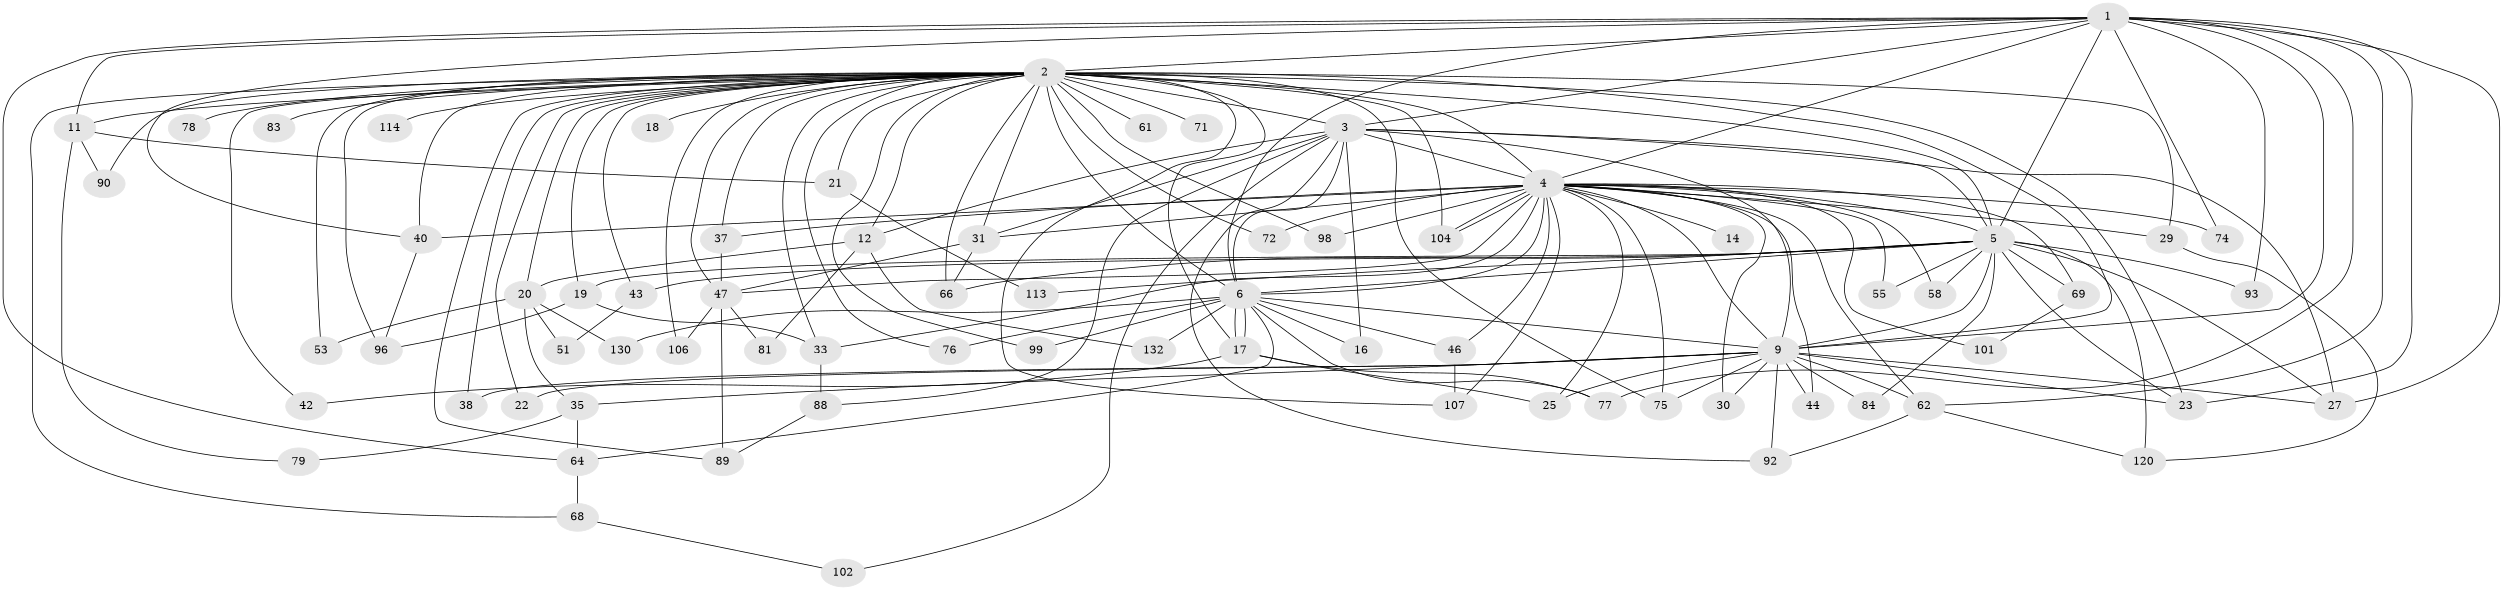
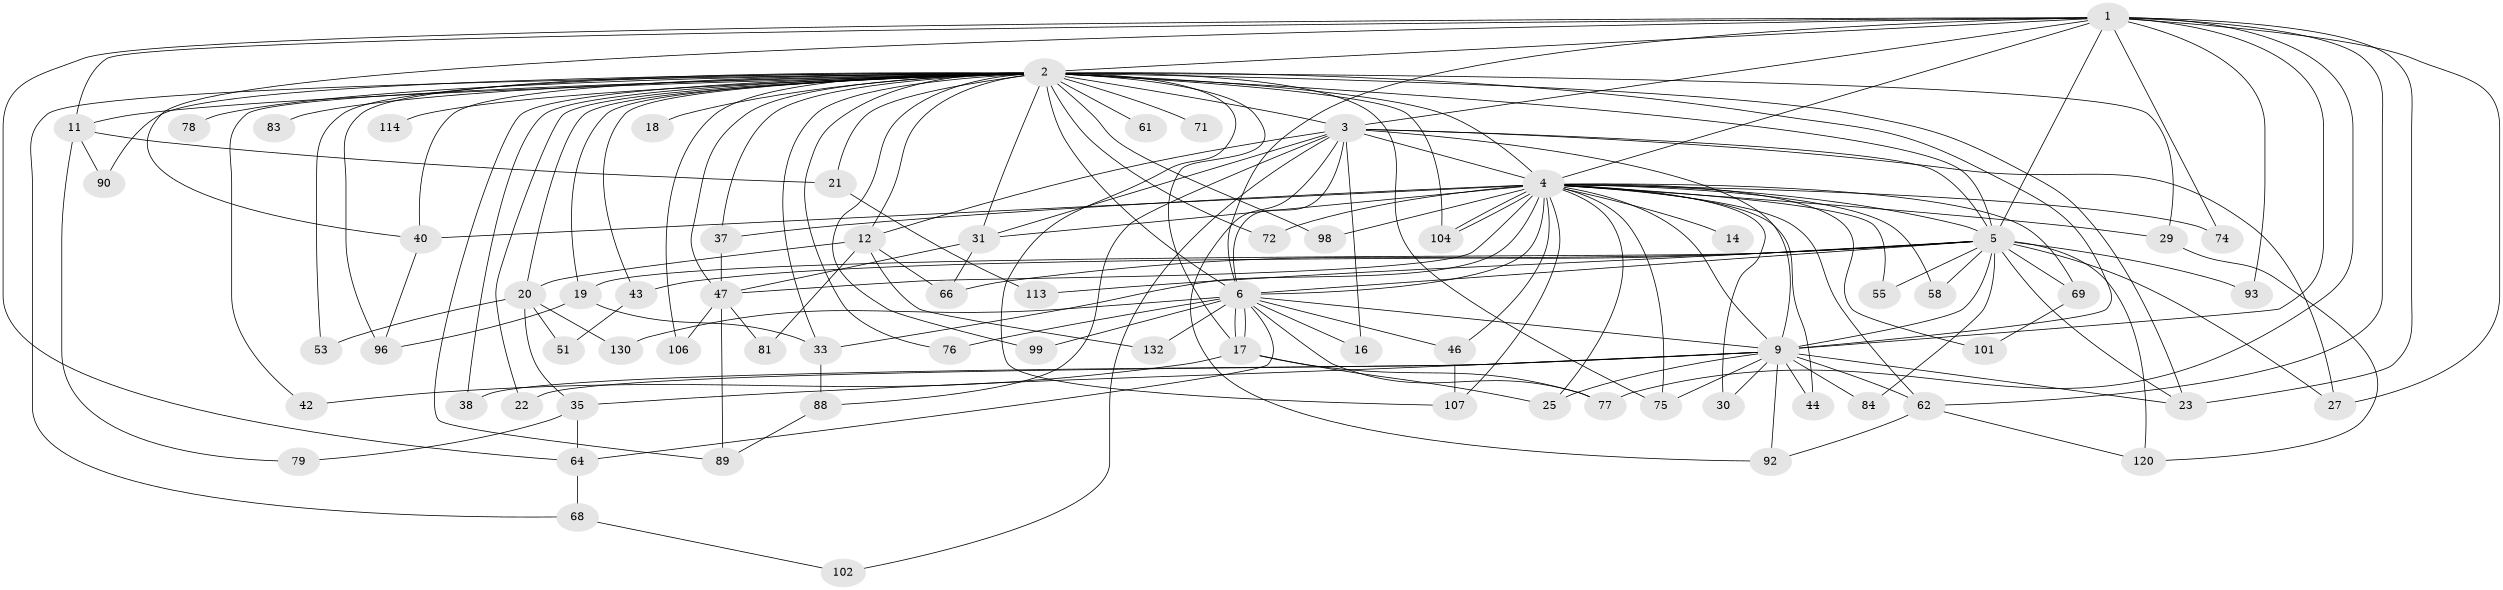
(972, 176) -> (912, 272)
(2057, 377) -> none
